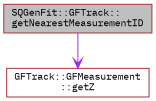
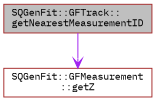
(78, 83) -> (78, 83)
